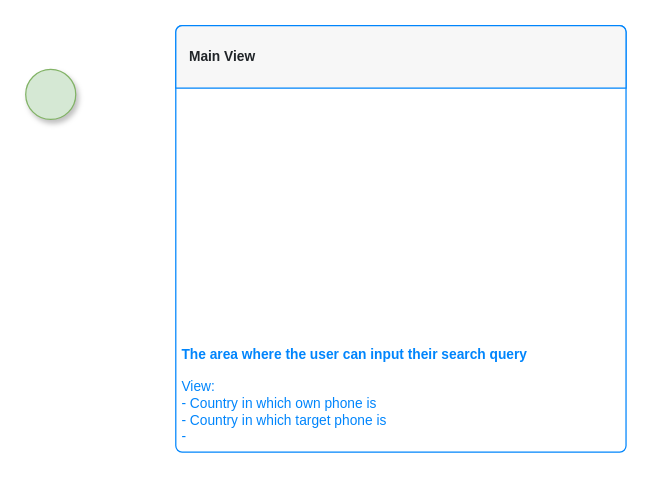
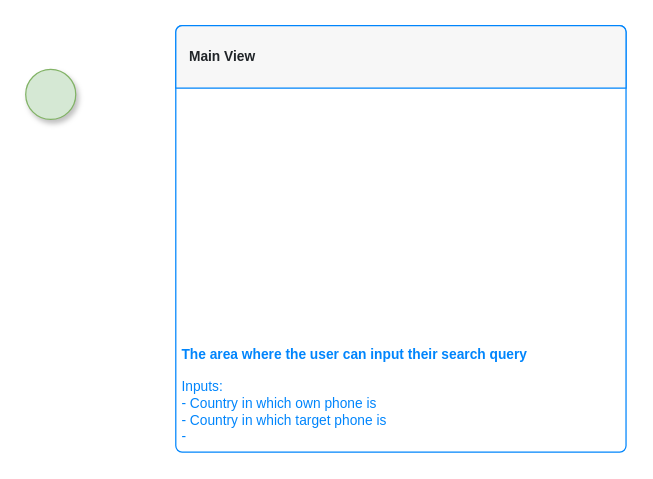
(362, 403) -> (362, 403)
